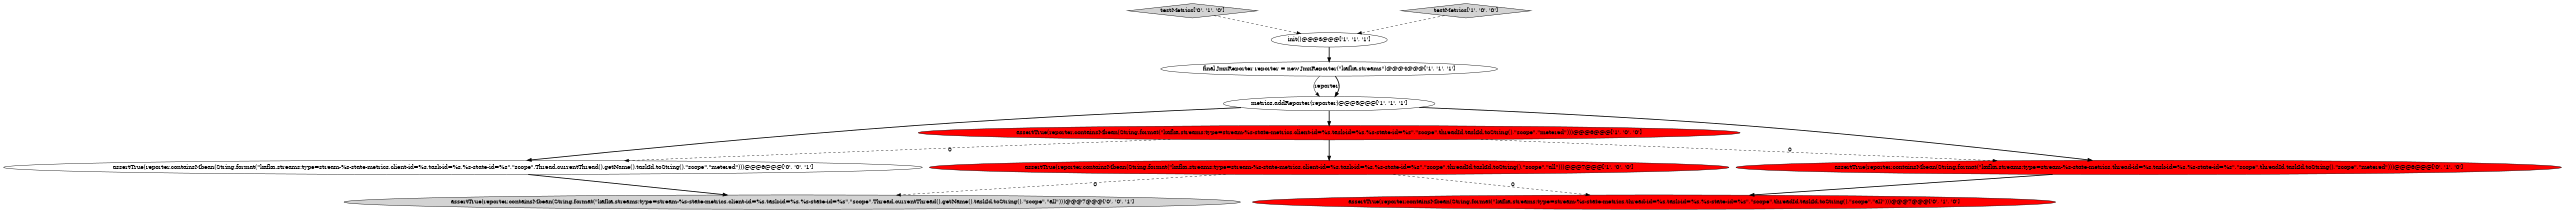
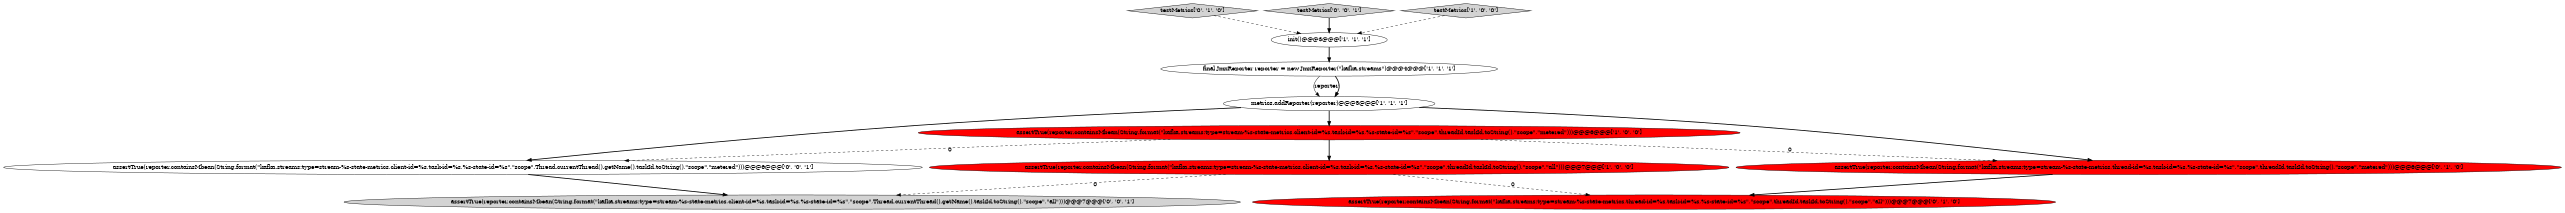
none -> (1329, 11)
